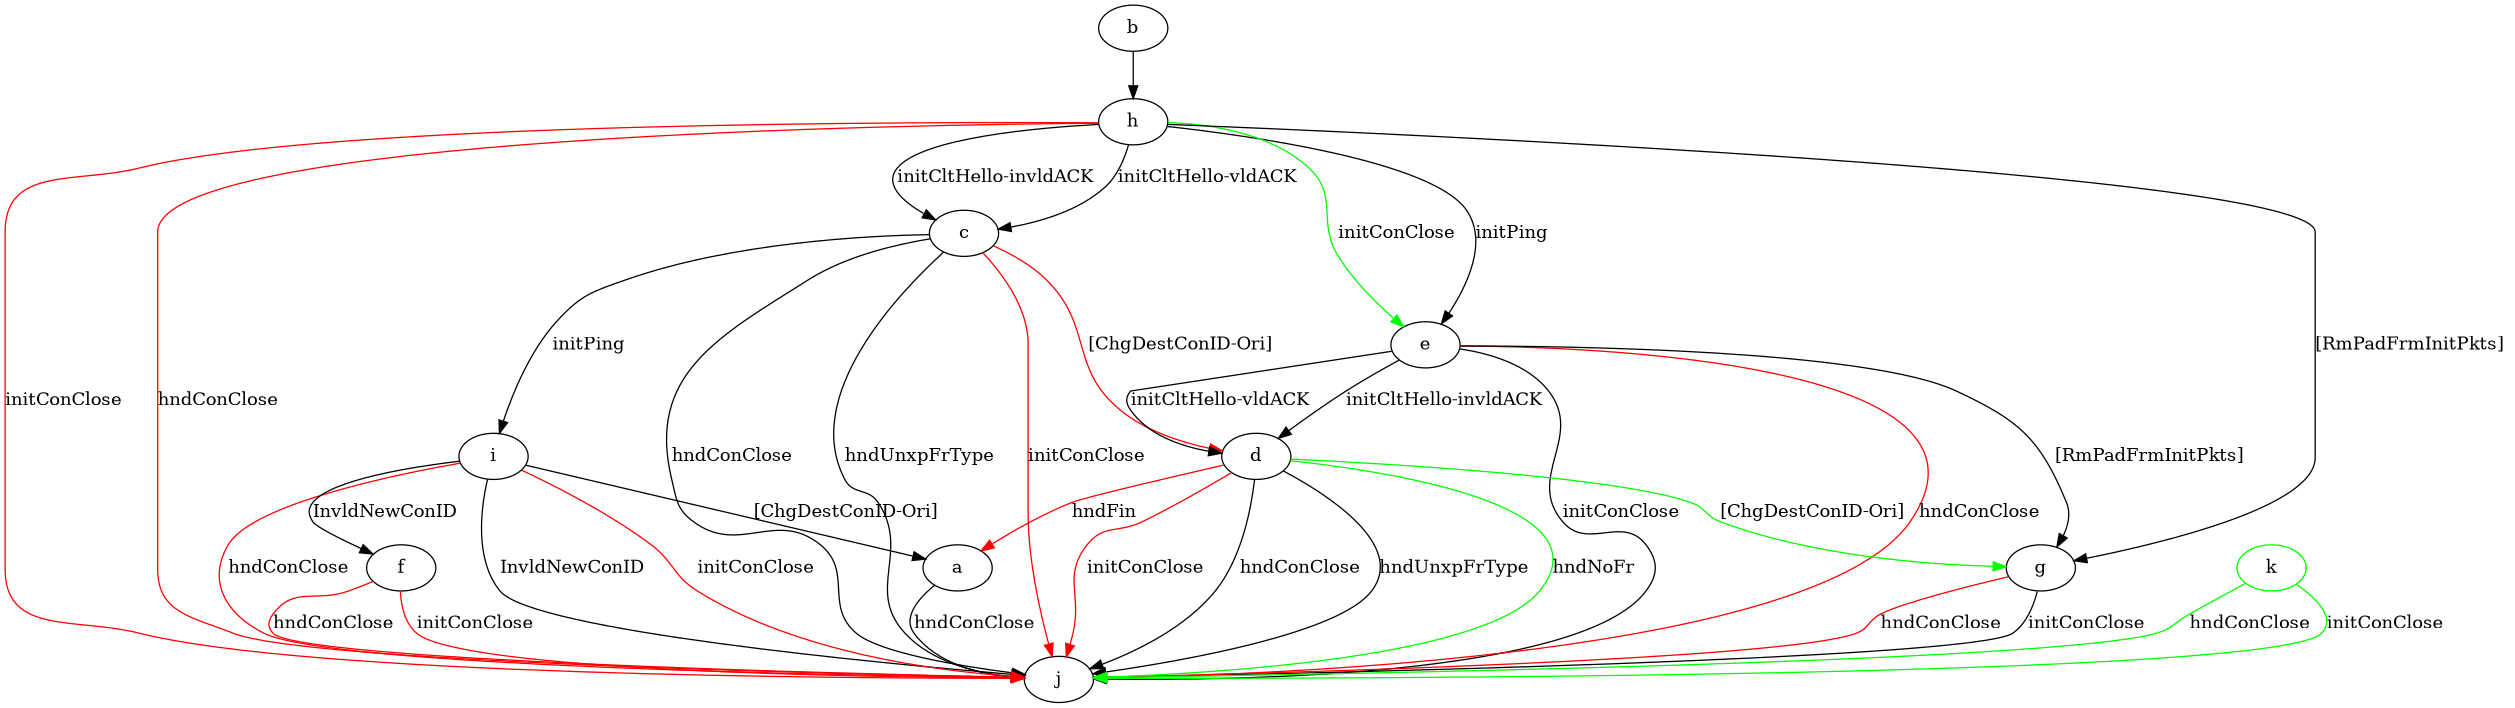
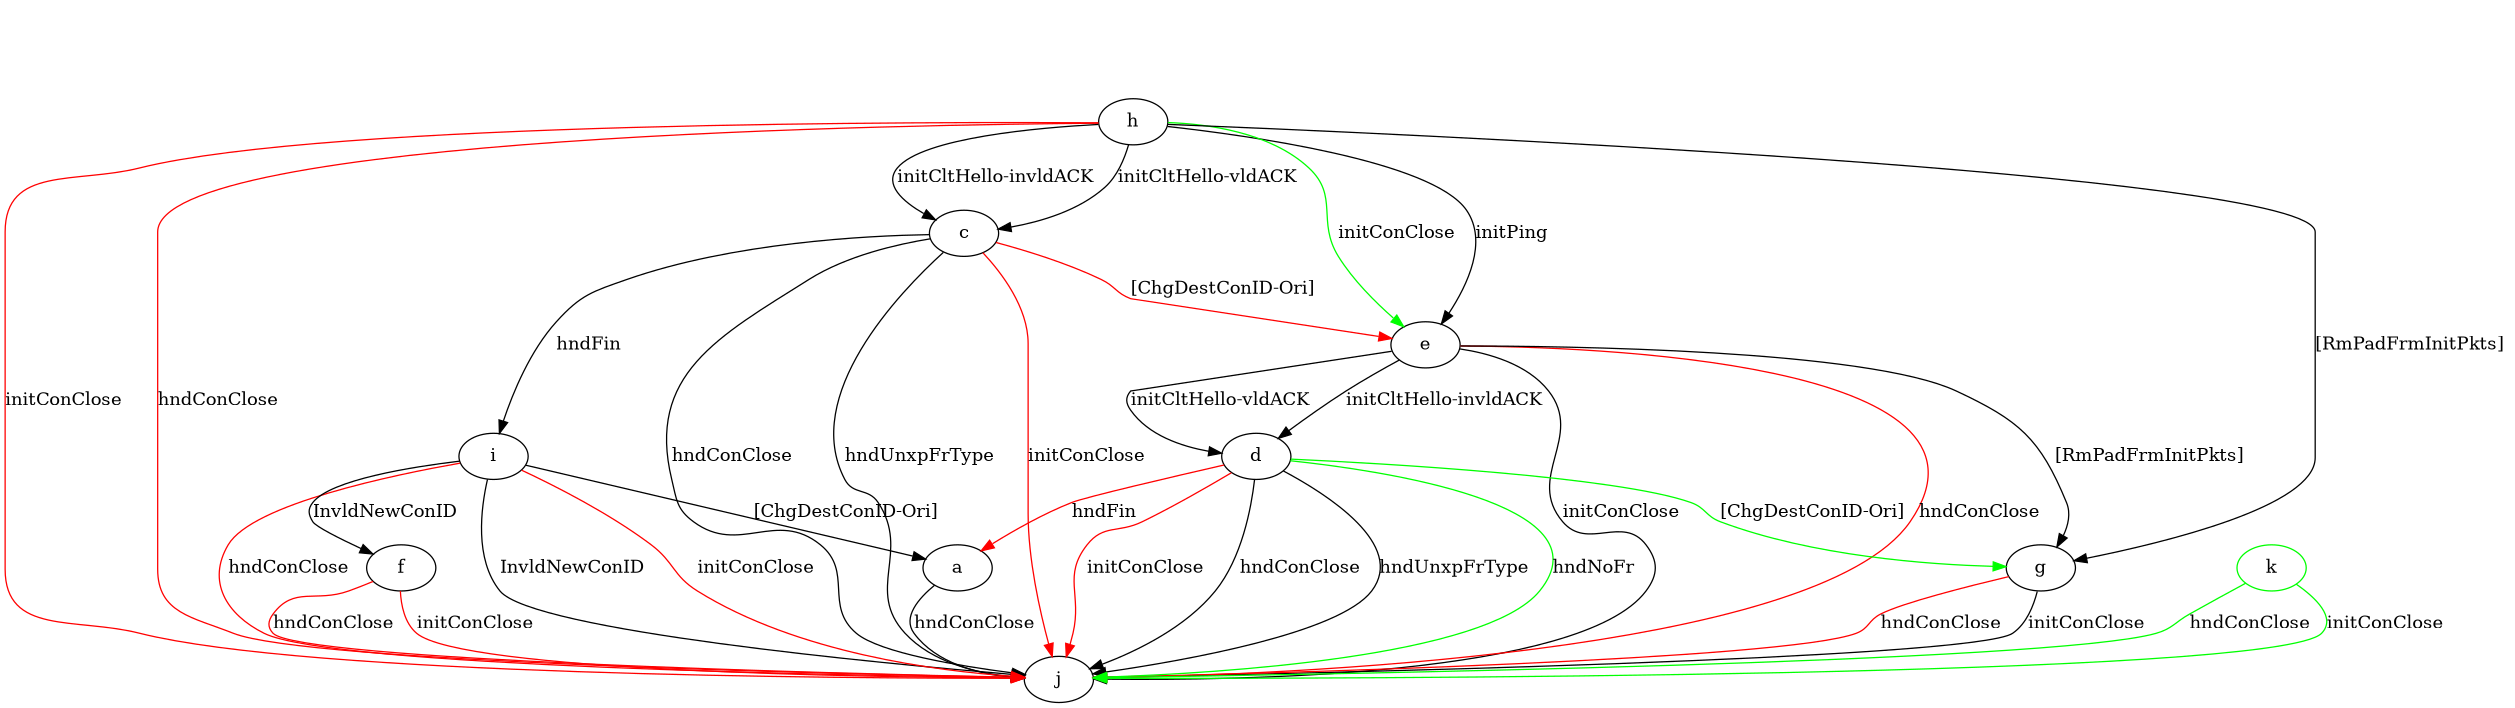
(1133, 28) -> none
(592, 345) -> (592, 345)
(1087, 363) -> (1182, 307)
